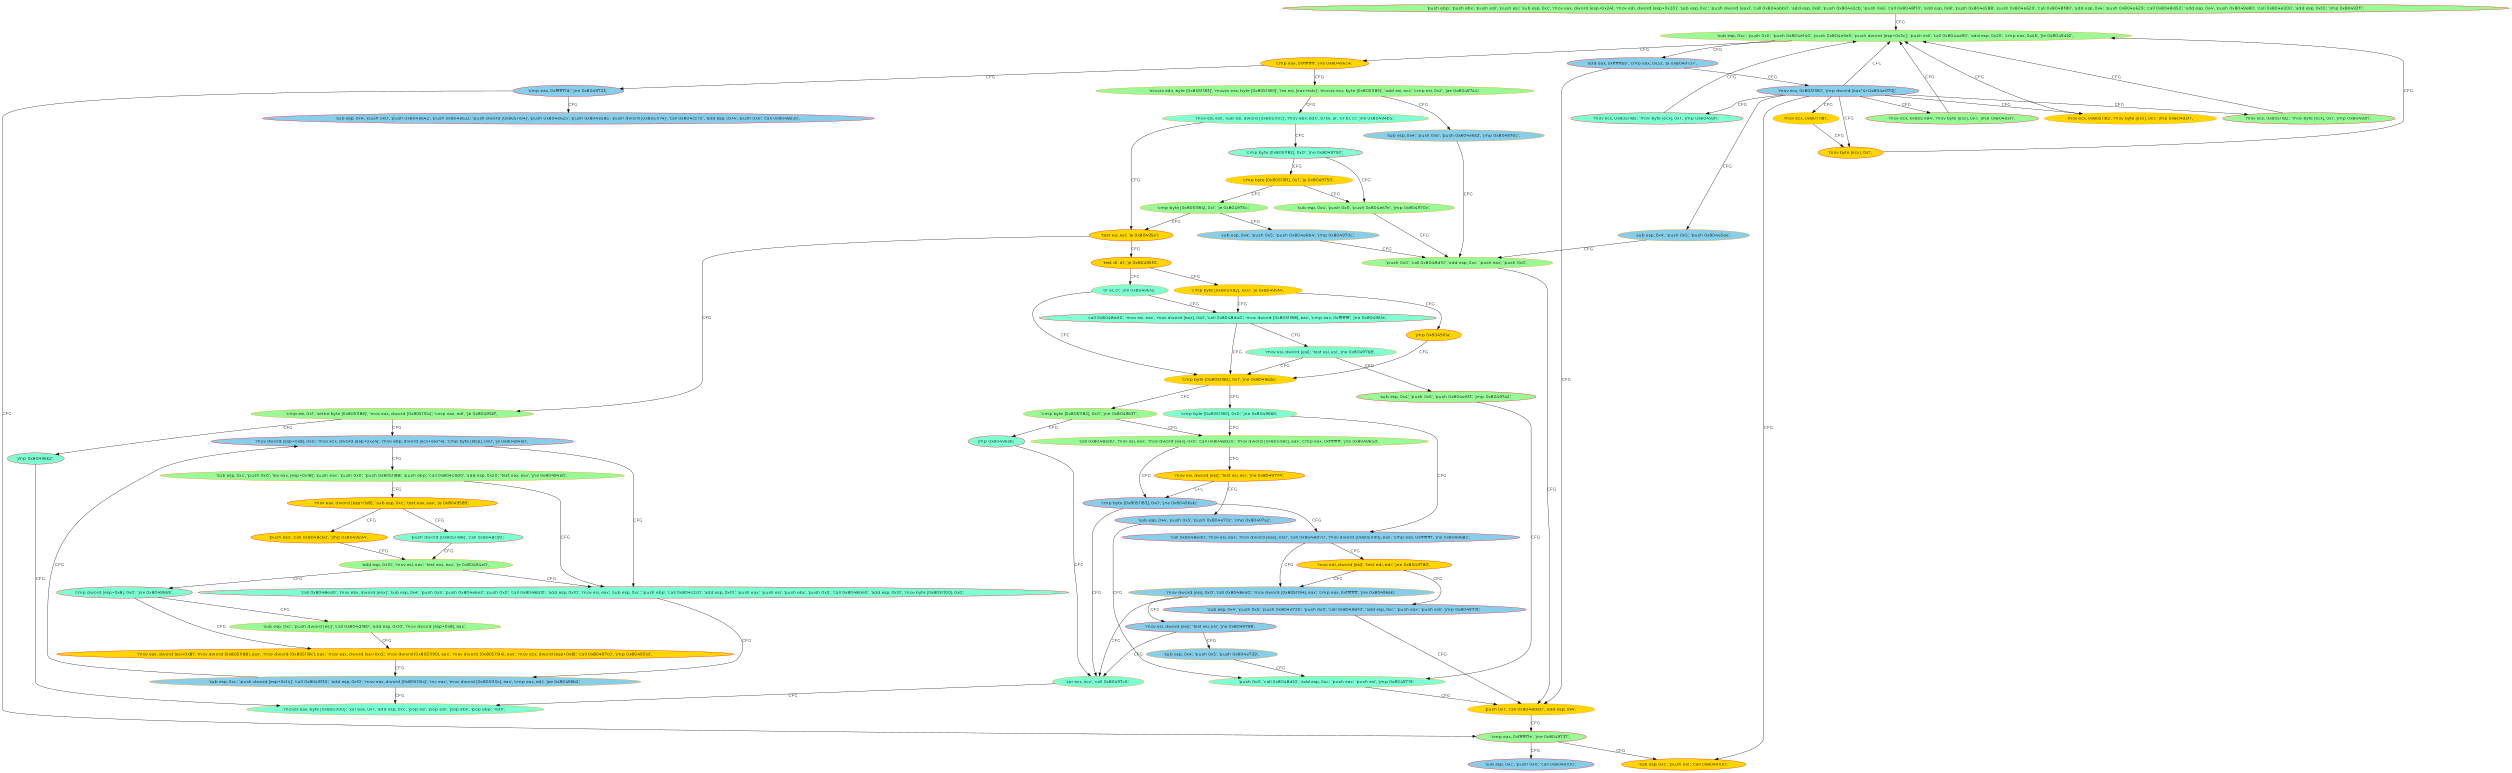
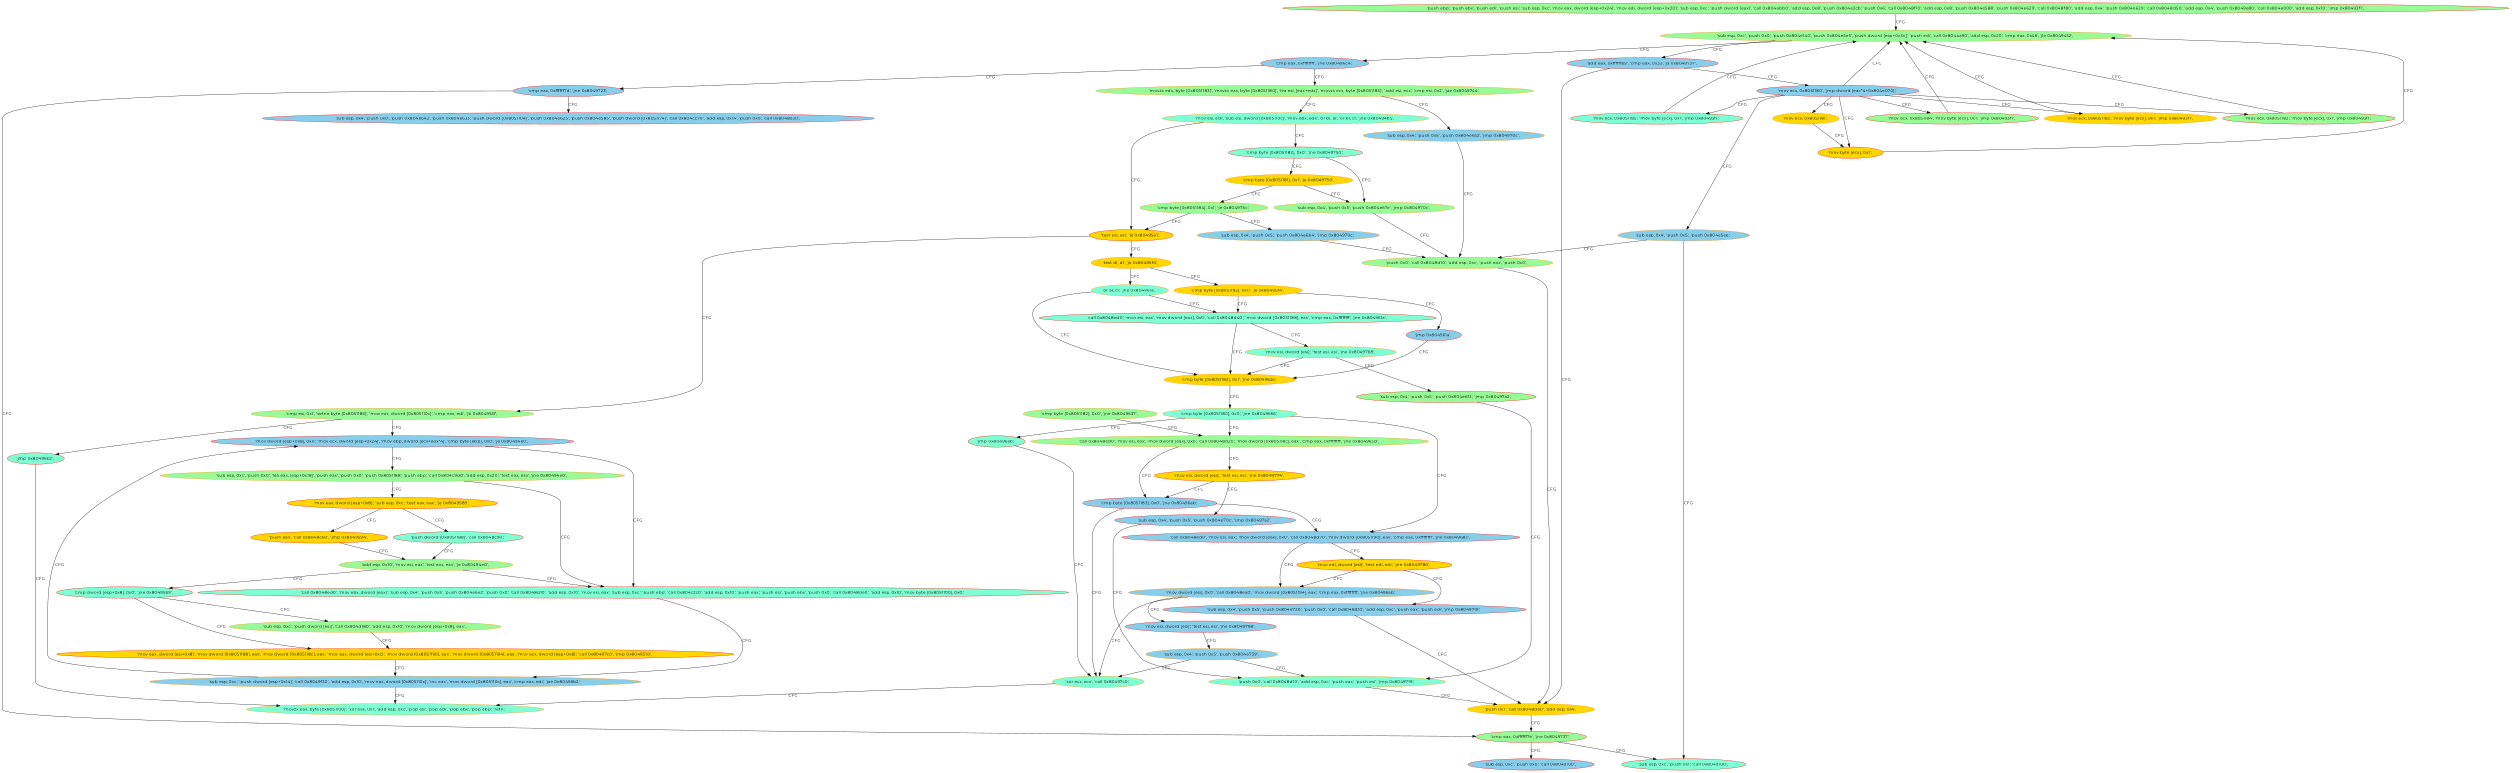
(1315, 63) -> (1315, 63)
(1806, 118) -> (1806, 118)
(1131, 263) -> (1131, 263)
(1434, 335) -> (1434, 335)
(1162, 396) -> none
(1044, 428) -> (1103, 427)
(1764, 428) -> (1684, 498)
(1137, 647) -> (1156, 668)
(1684, 764) -> (1684, 764)
